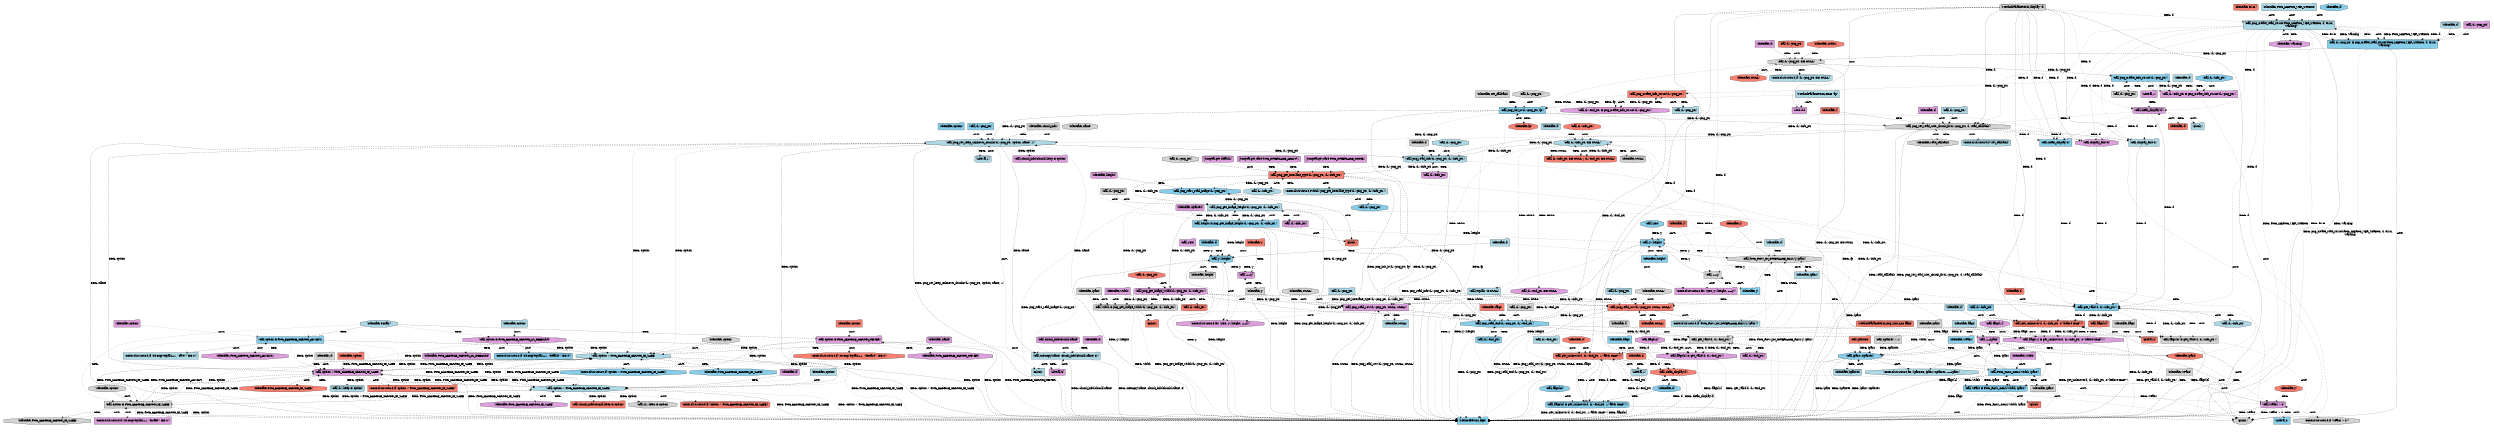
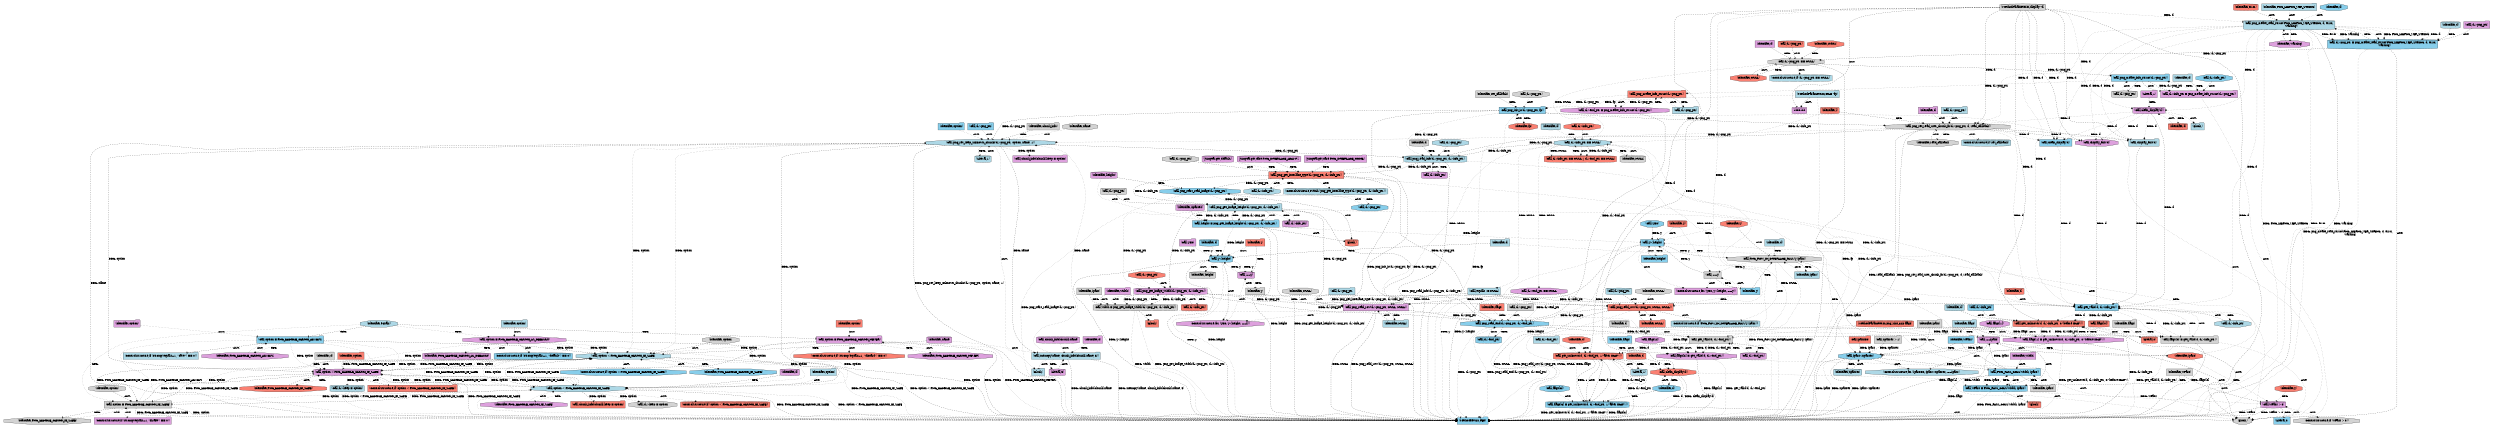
(245, 356) -> (245, 356)
